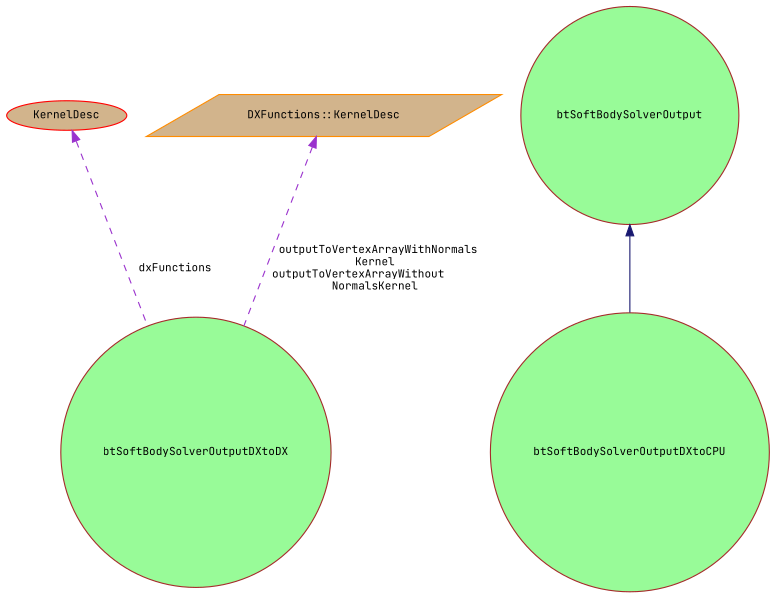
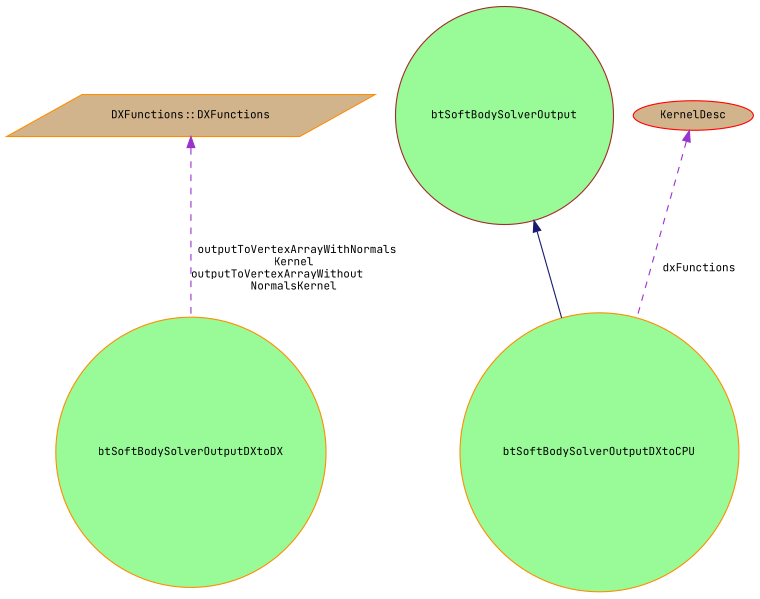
(324, 116) -> (191, 116)
(112, 234) -> (662, 229)
(196, 452) -> (191, 452)
(630, 452) -> (599, 452)
